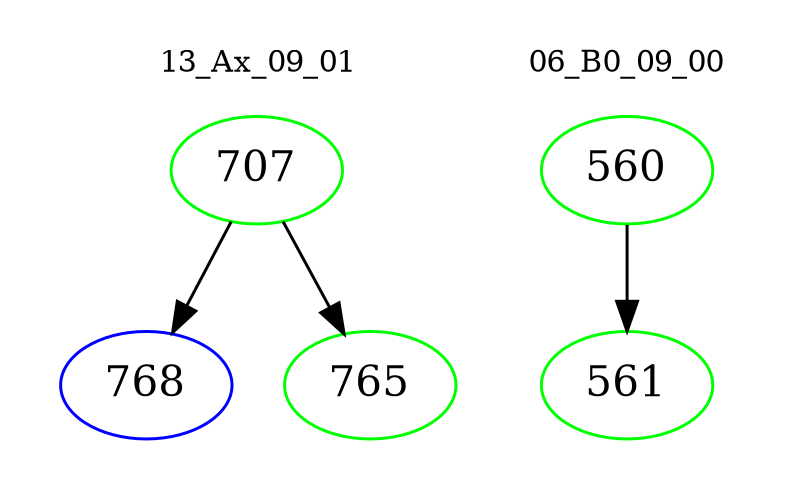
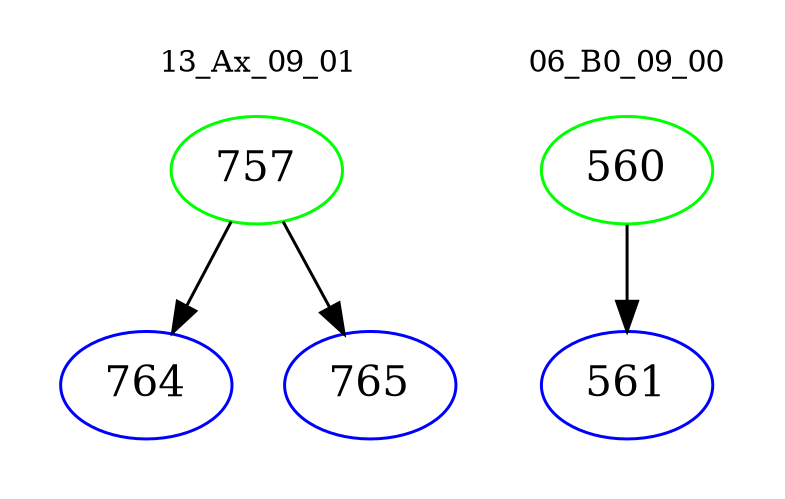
(257, 170) -> (257, 170)
(146, 385) -> (146, 385)
(370, 385) -> (370, 385)
(627, 385) -> (627, 385)
